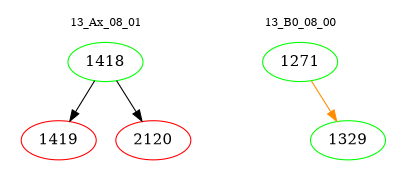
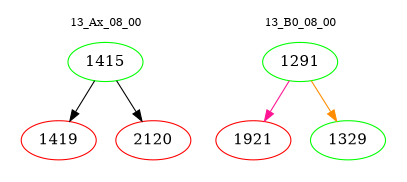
(106, 23) -> (106, 23)
(105, 62) -> (105, 62)
(300, 62) -> (300, 62)
none -> (253, 140)
